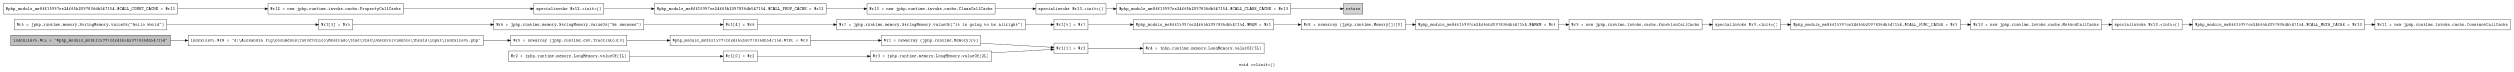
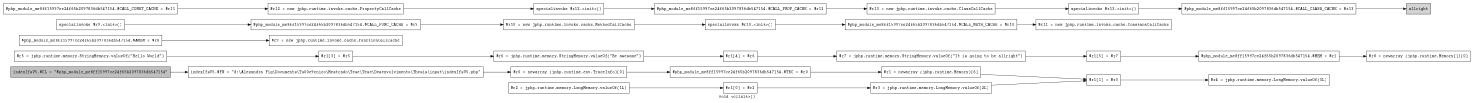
(1353, 9) -> (1419, 9)
(1409, 25) -> none
(1706, 25) -> none
